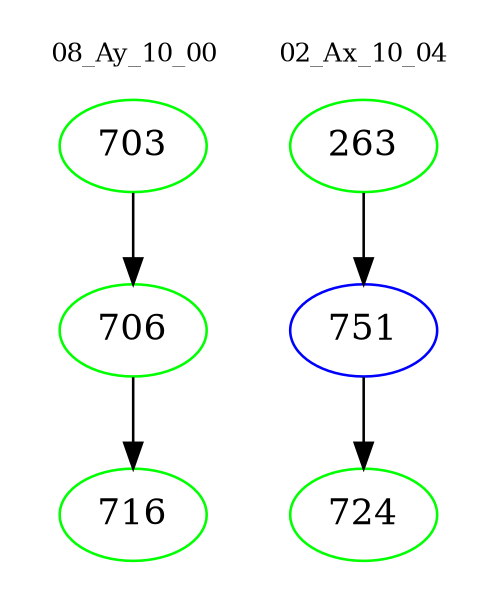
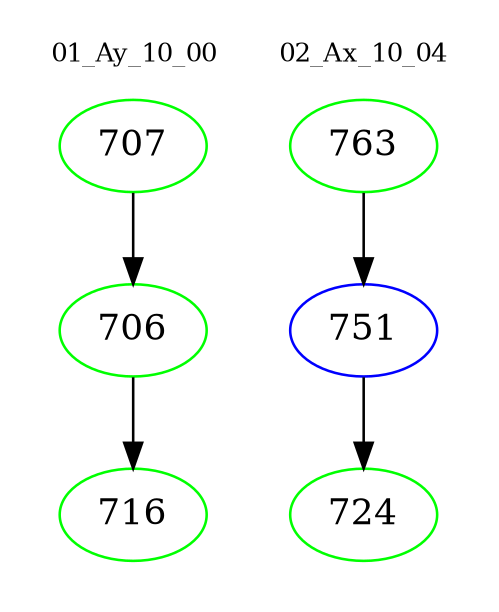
(134, 55) -> (134, 55)
(133, 146) -> (133, 146)
(364, 146) -> (364, 146)
